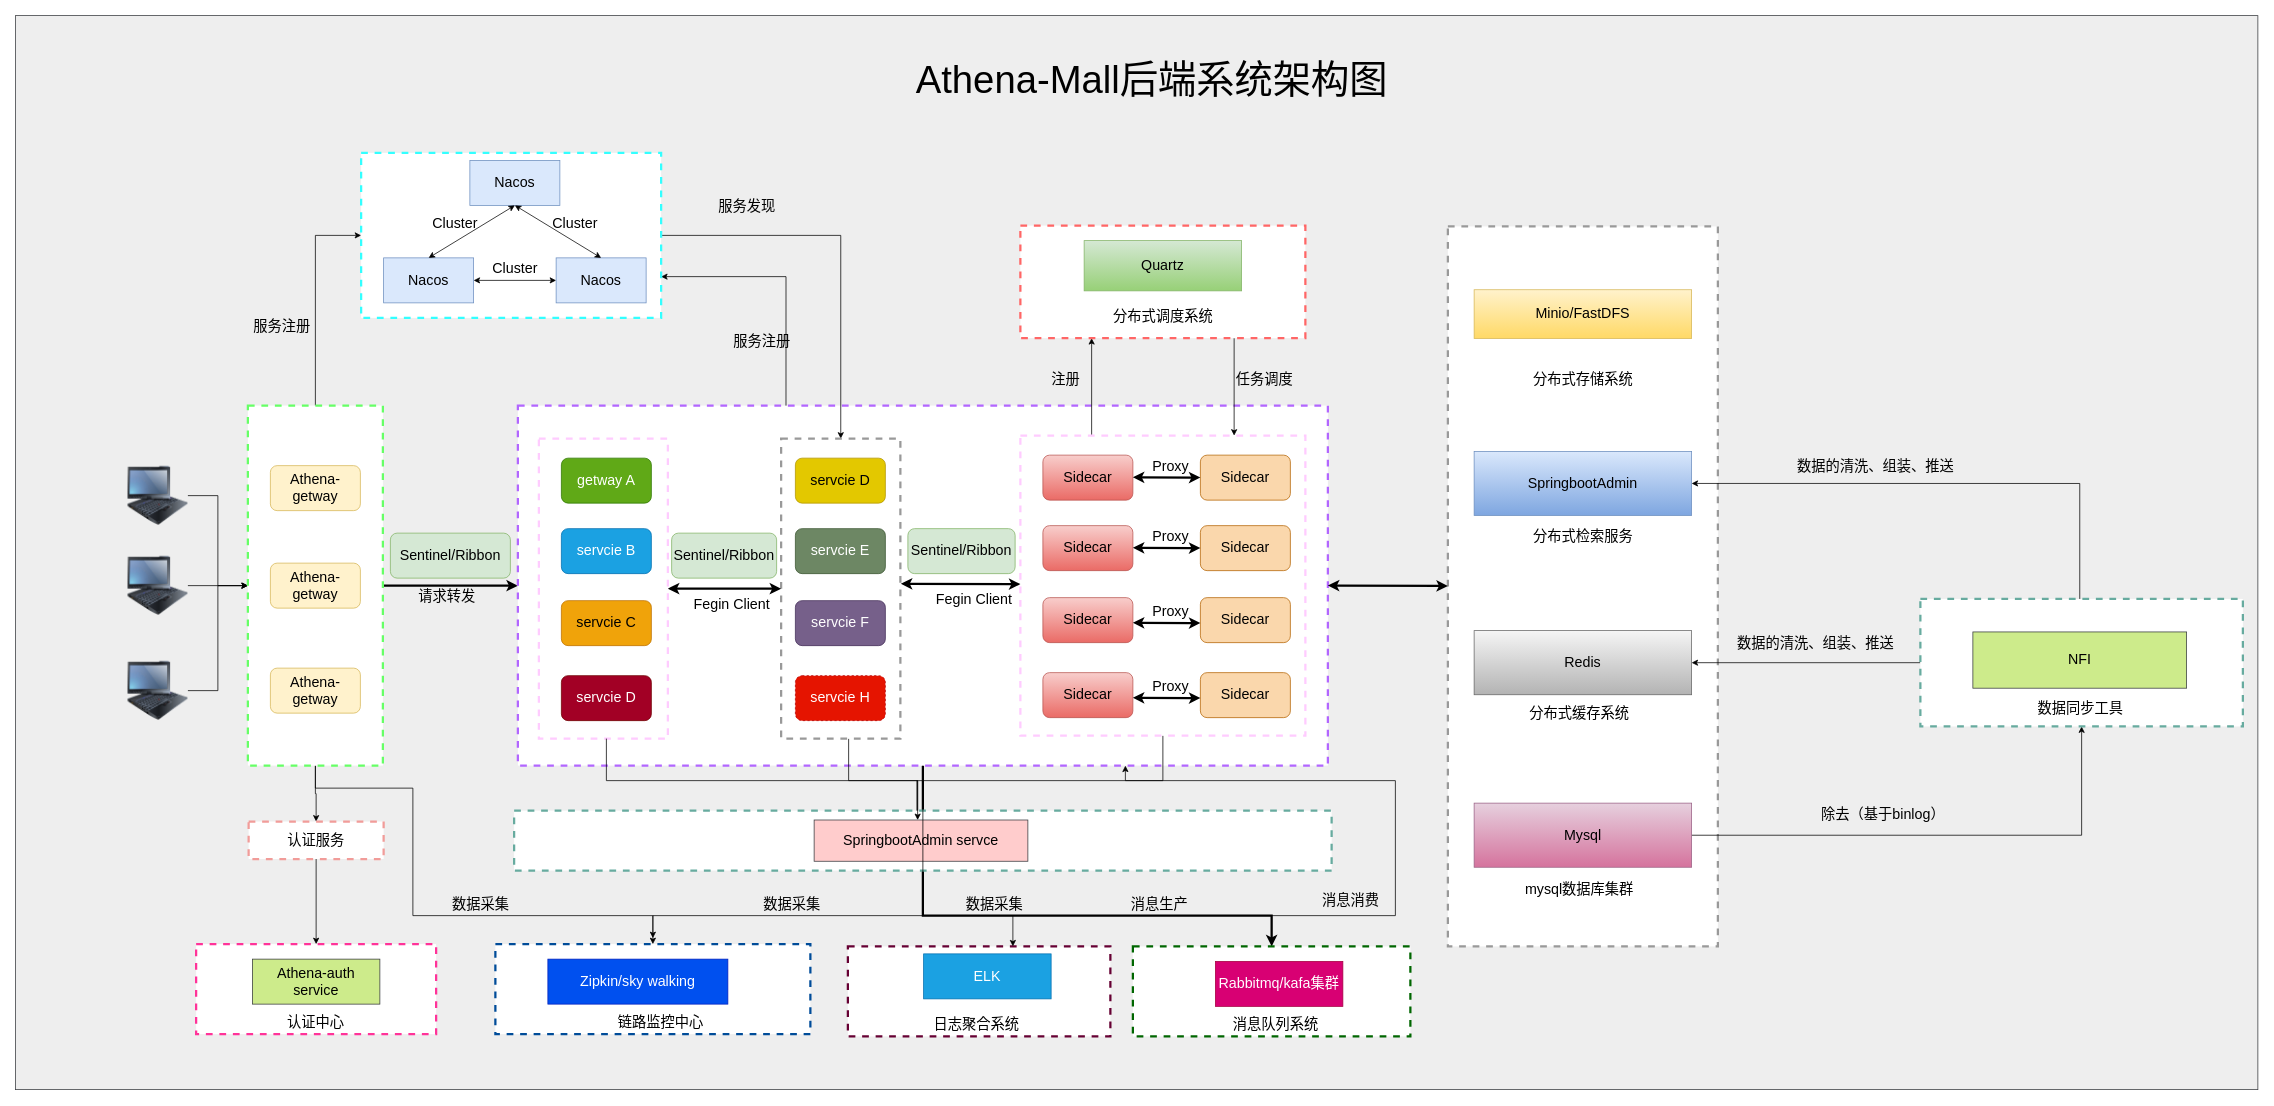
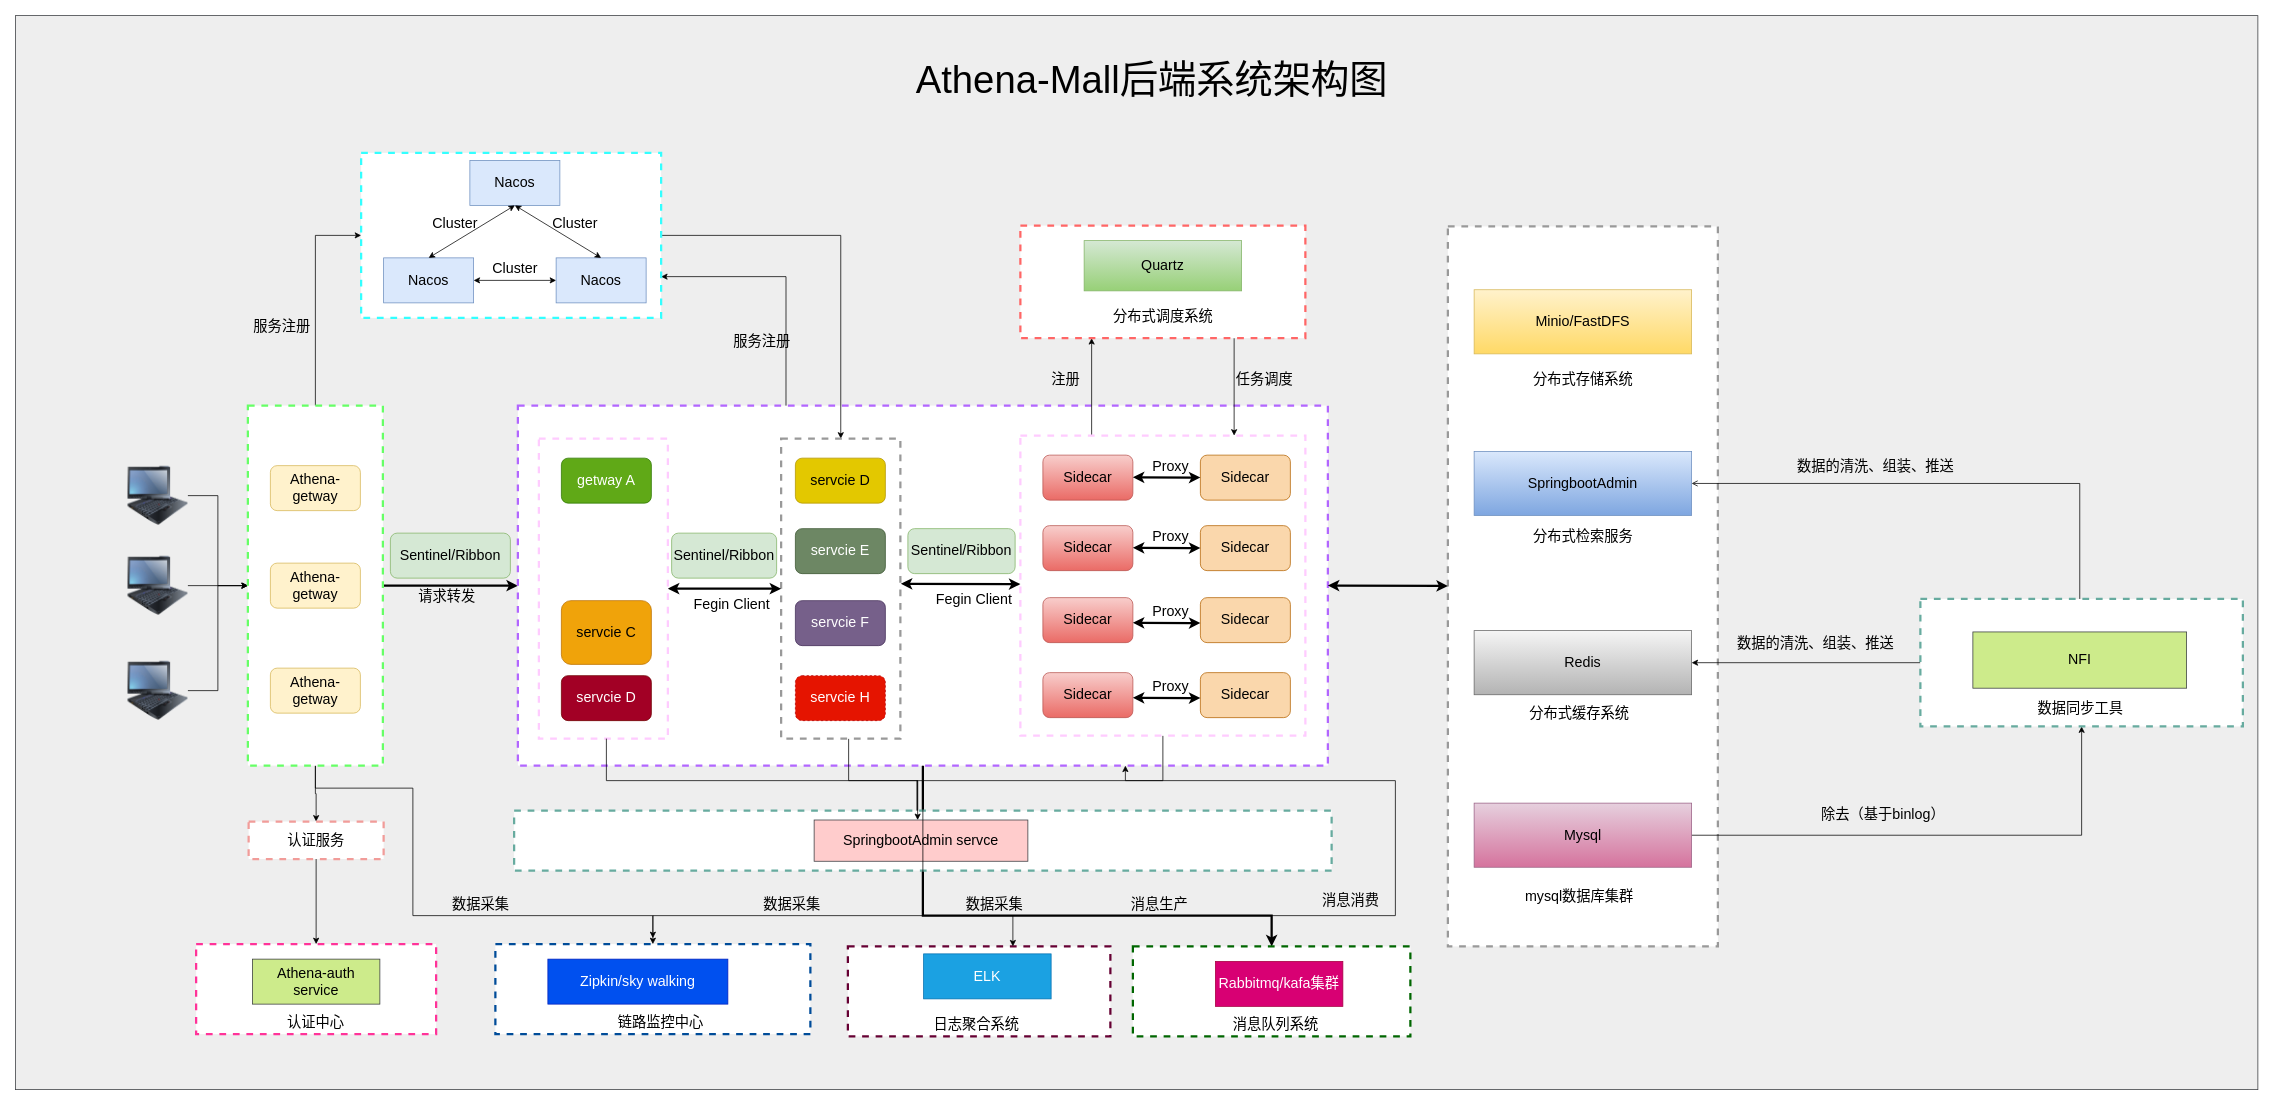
(747, 207) -> none
(1583, 314) -> (1583, 322)
(1698, 483) -> (1696, 483)
(606, 551) -> none
(606, 623) -> (606, 632)
(1579, 889) -> (1579, 897)
